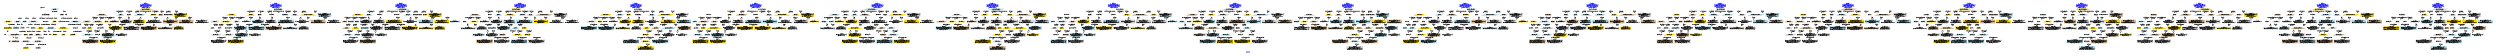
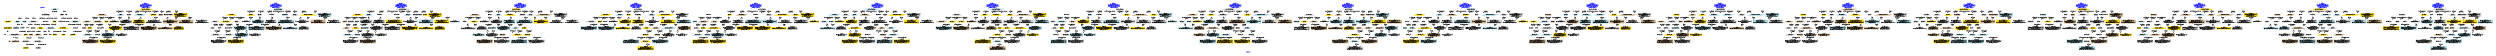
(8, 25) -> none
